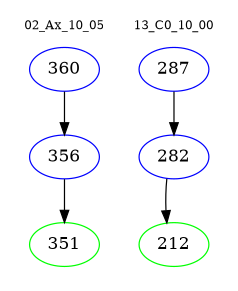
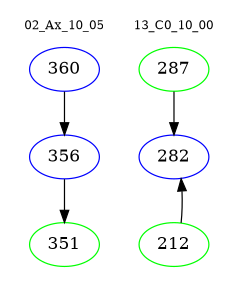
(174, 69) -> (174, 69)
(166, 195) -> (182, 207)
